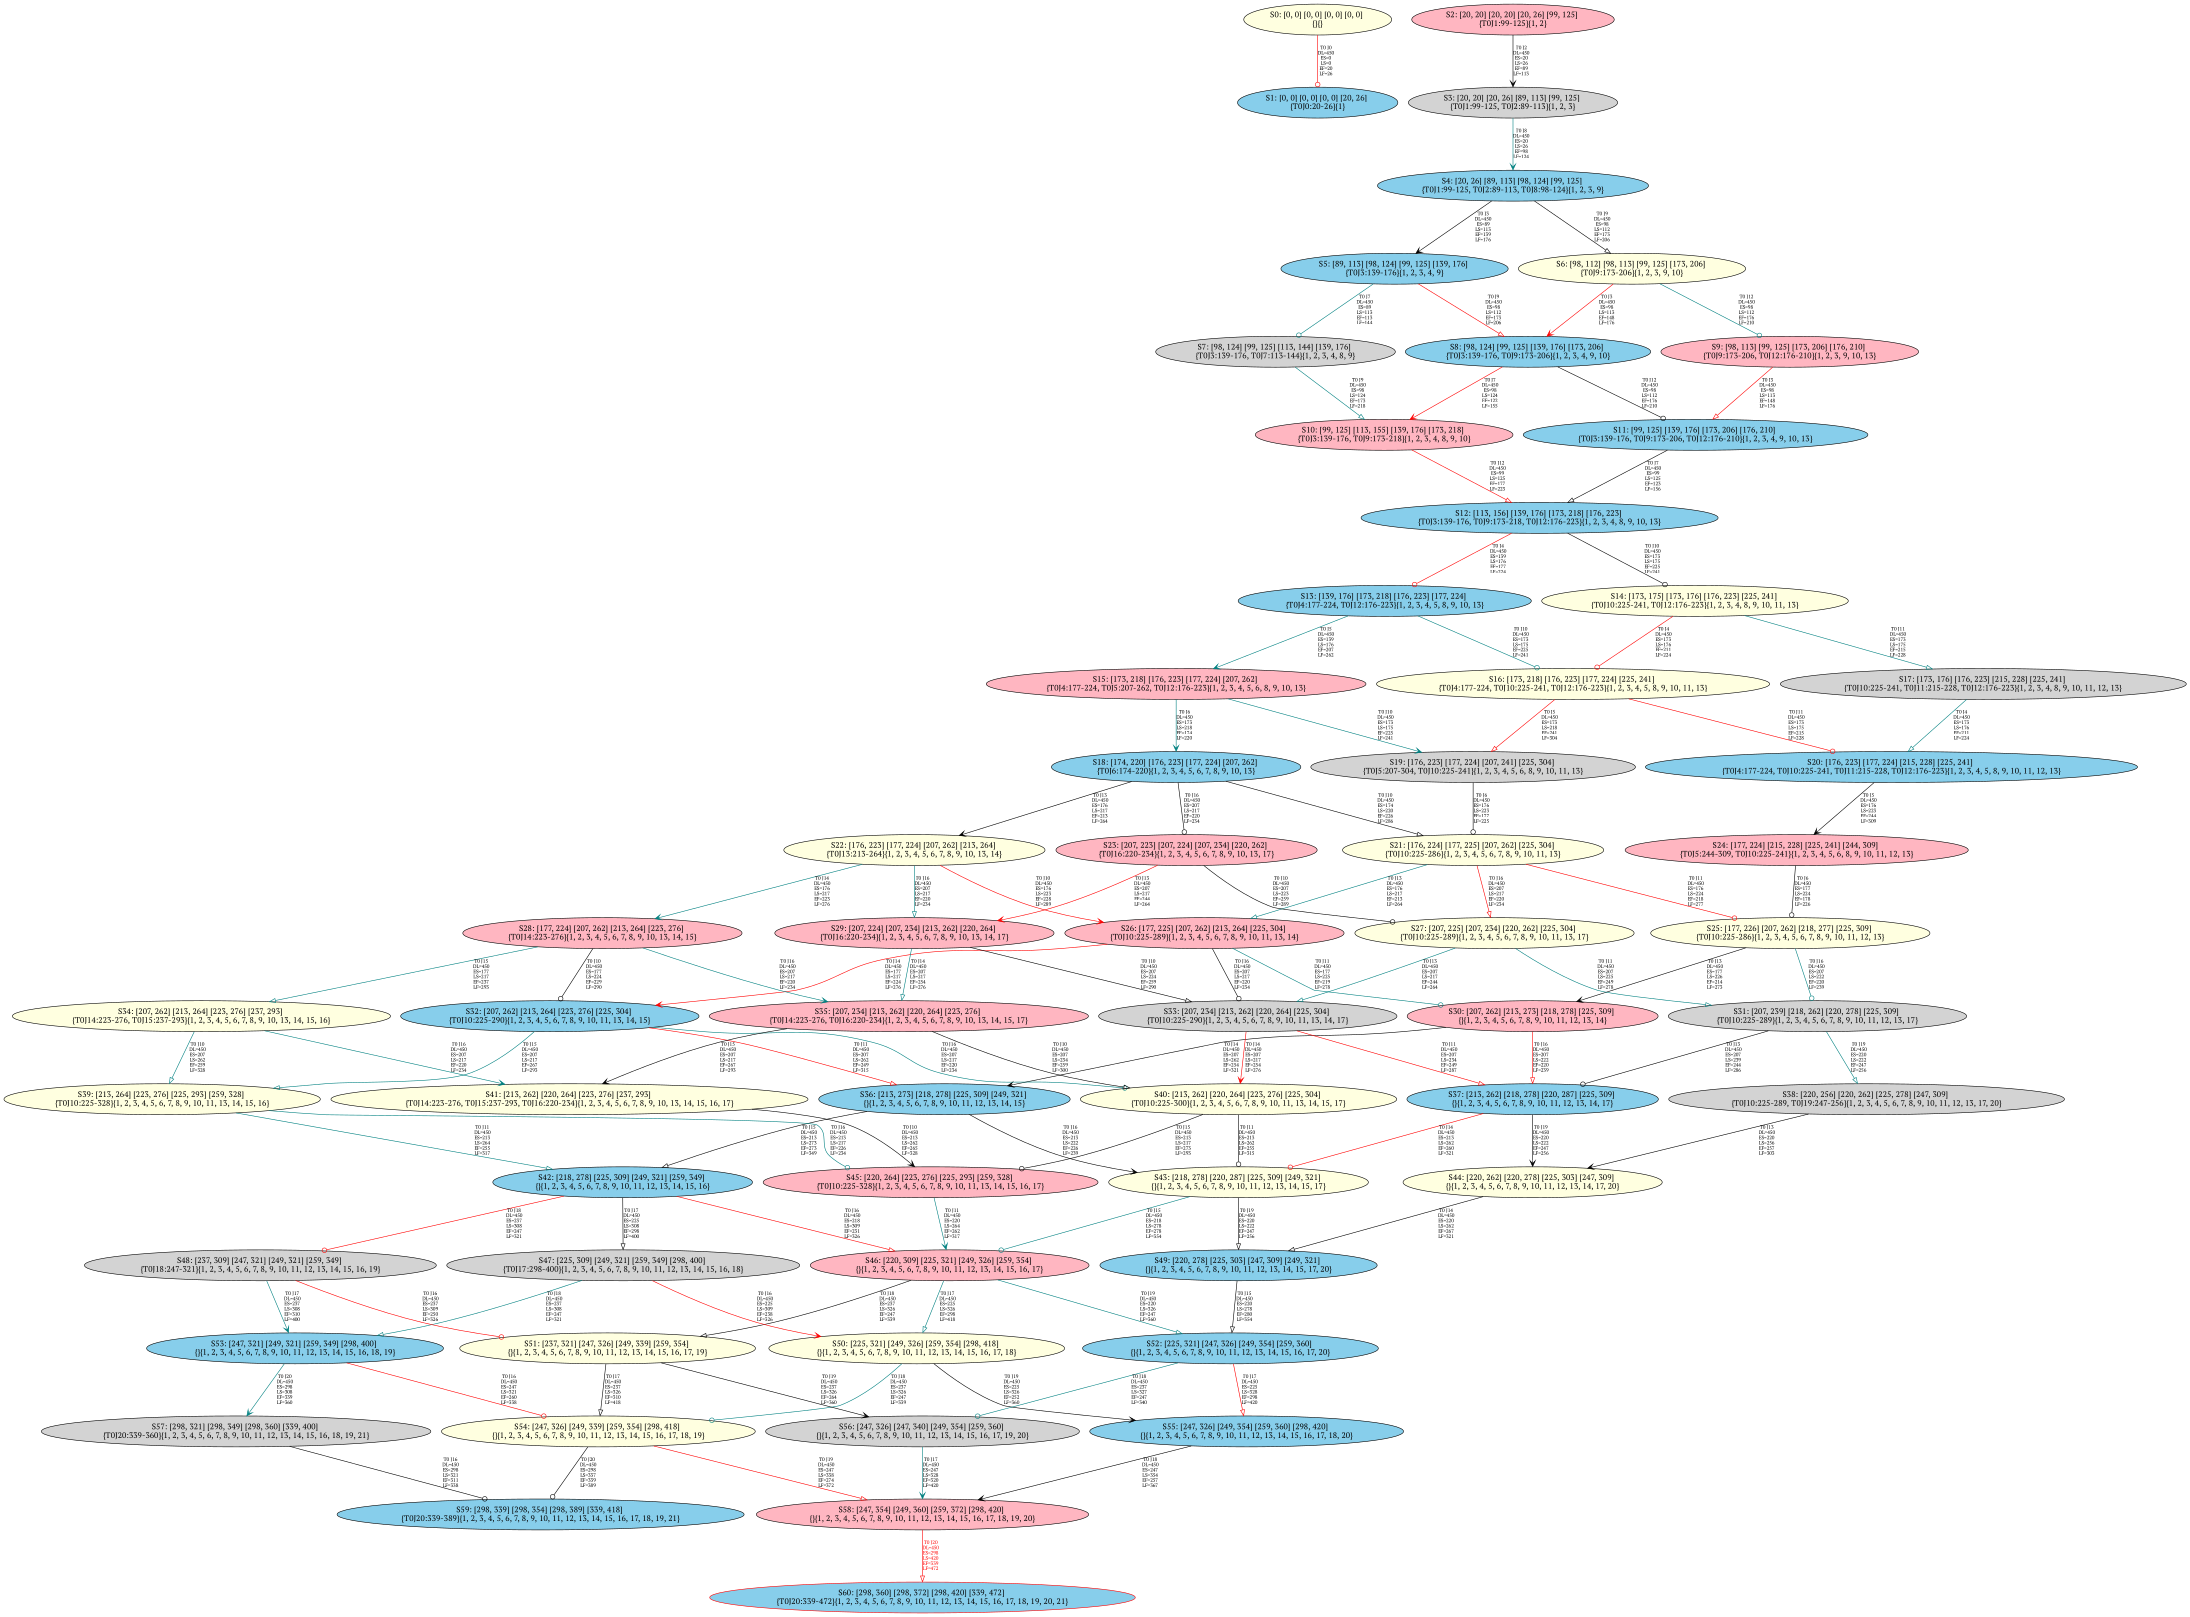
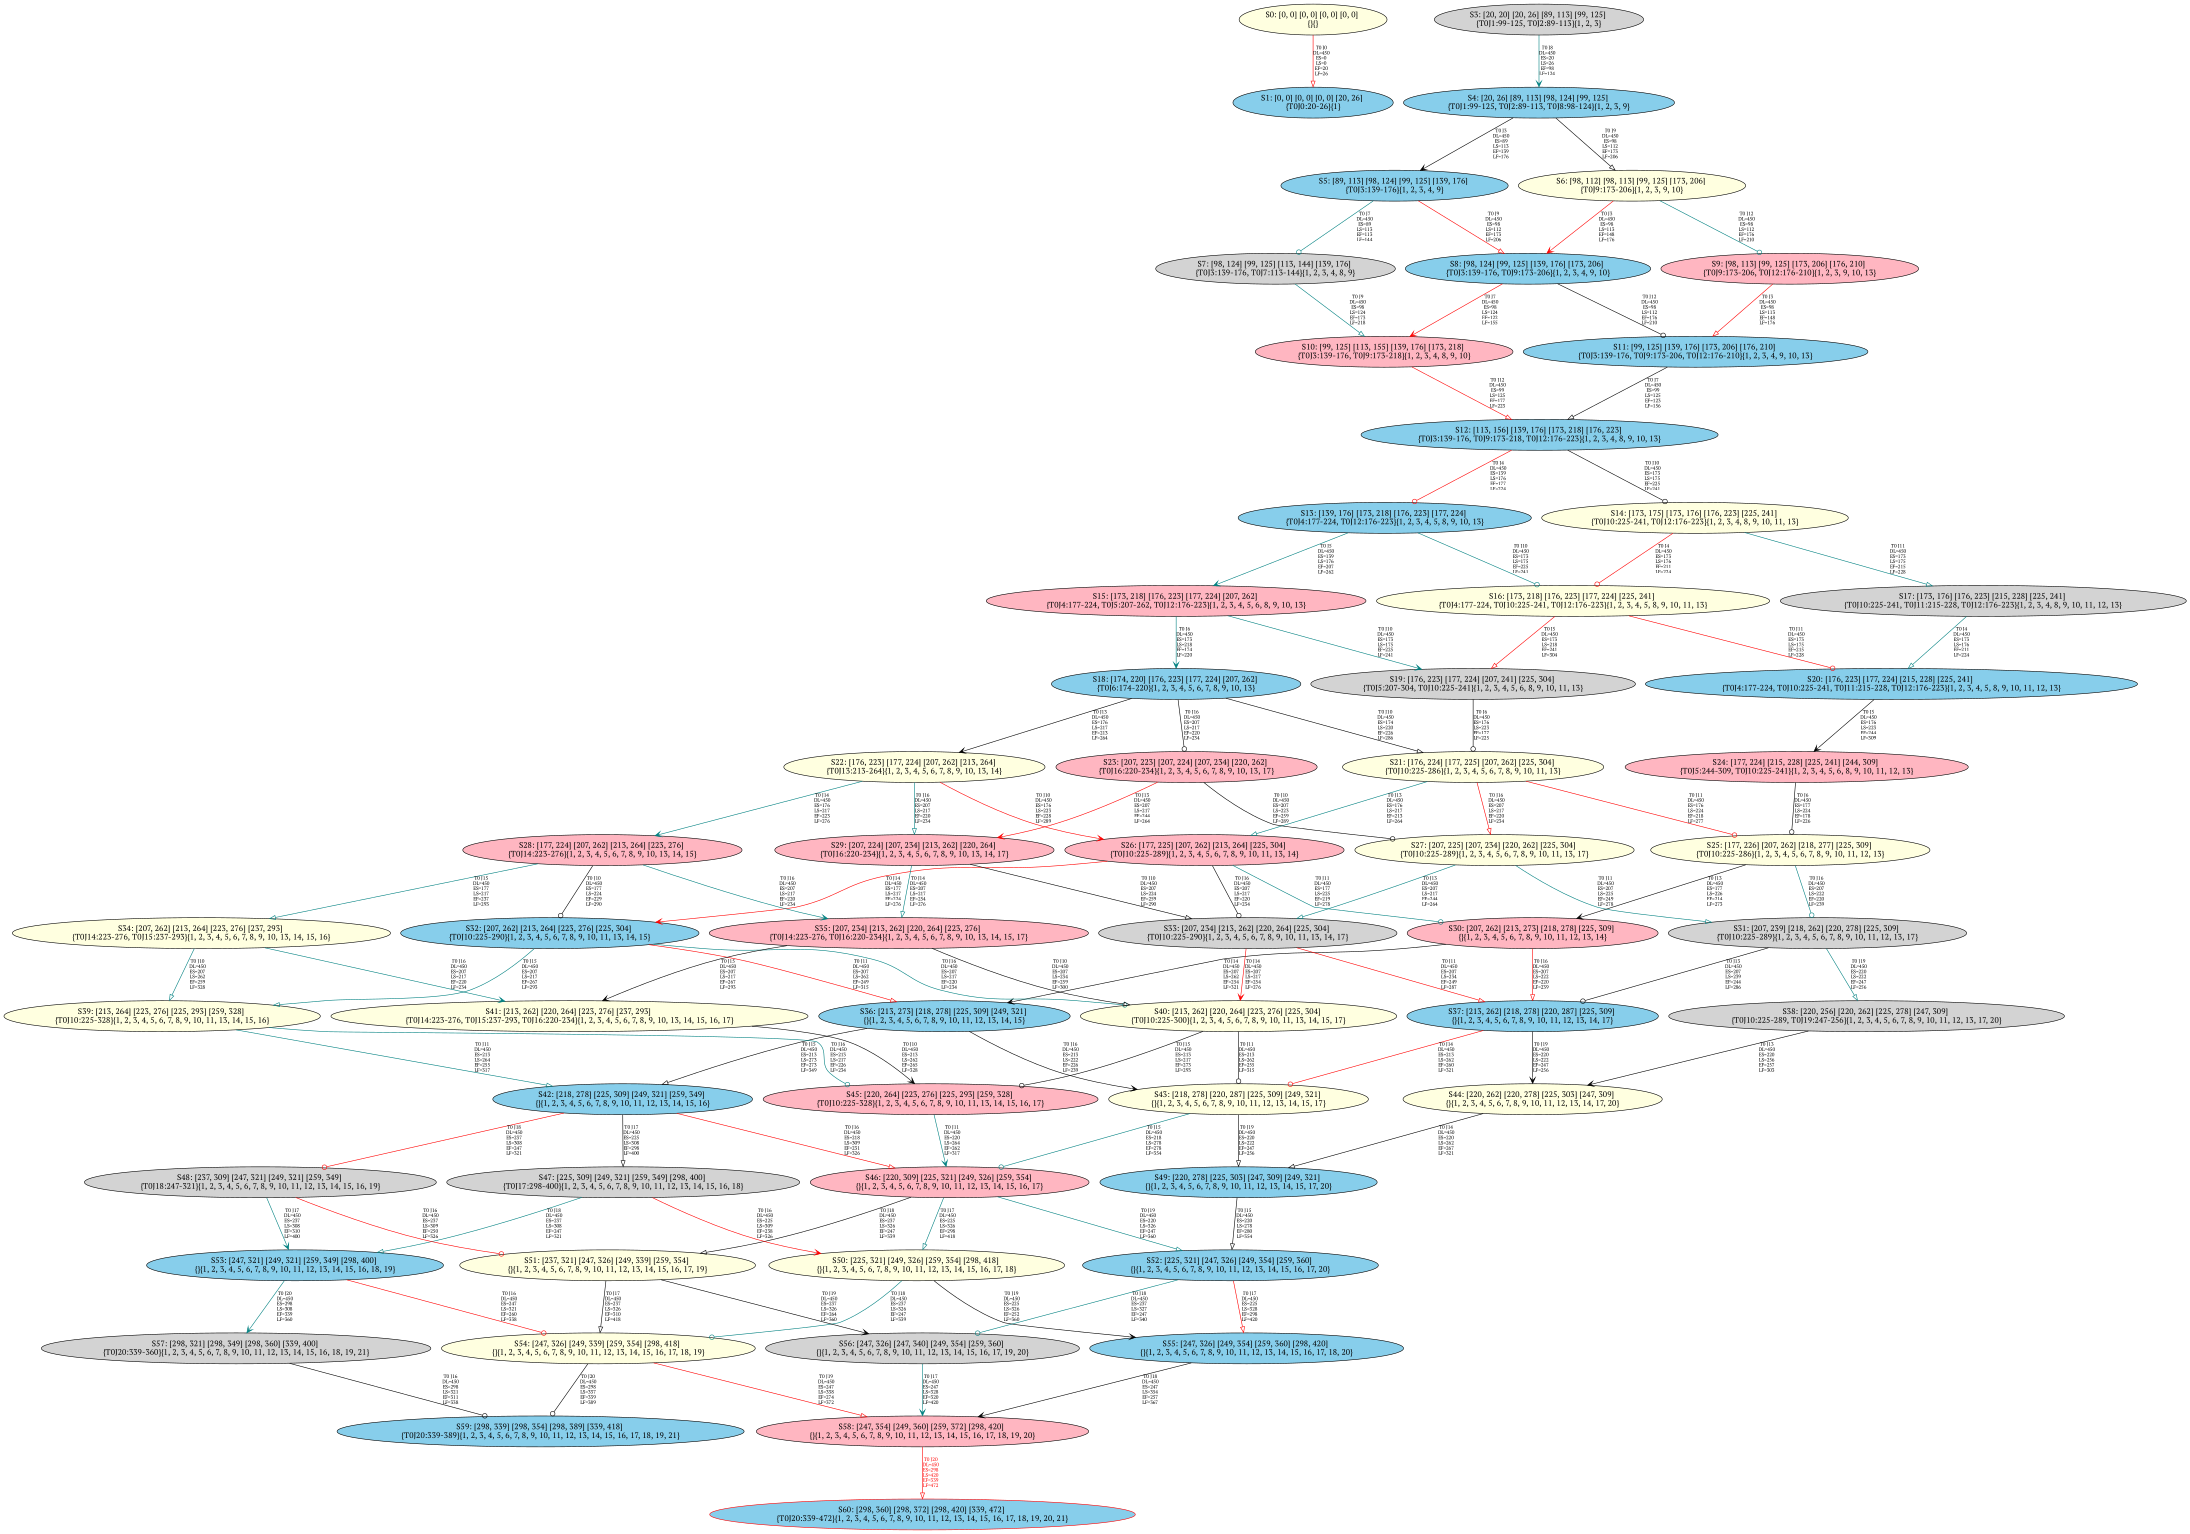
(1513, 20) -> none
(1318, 59) -> (1313, 58)
